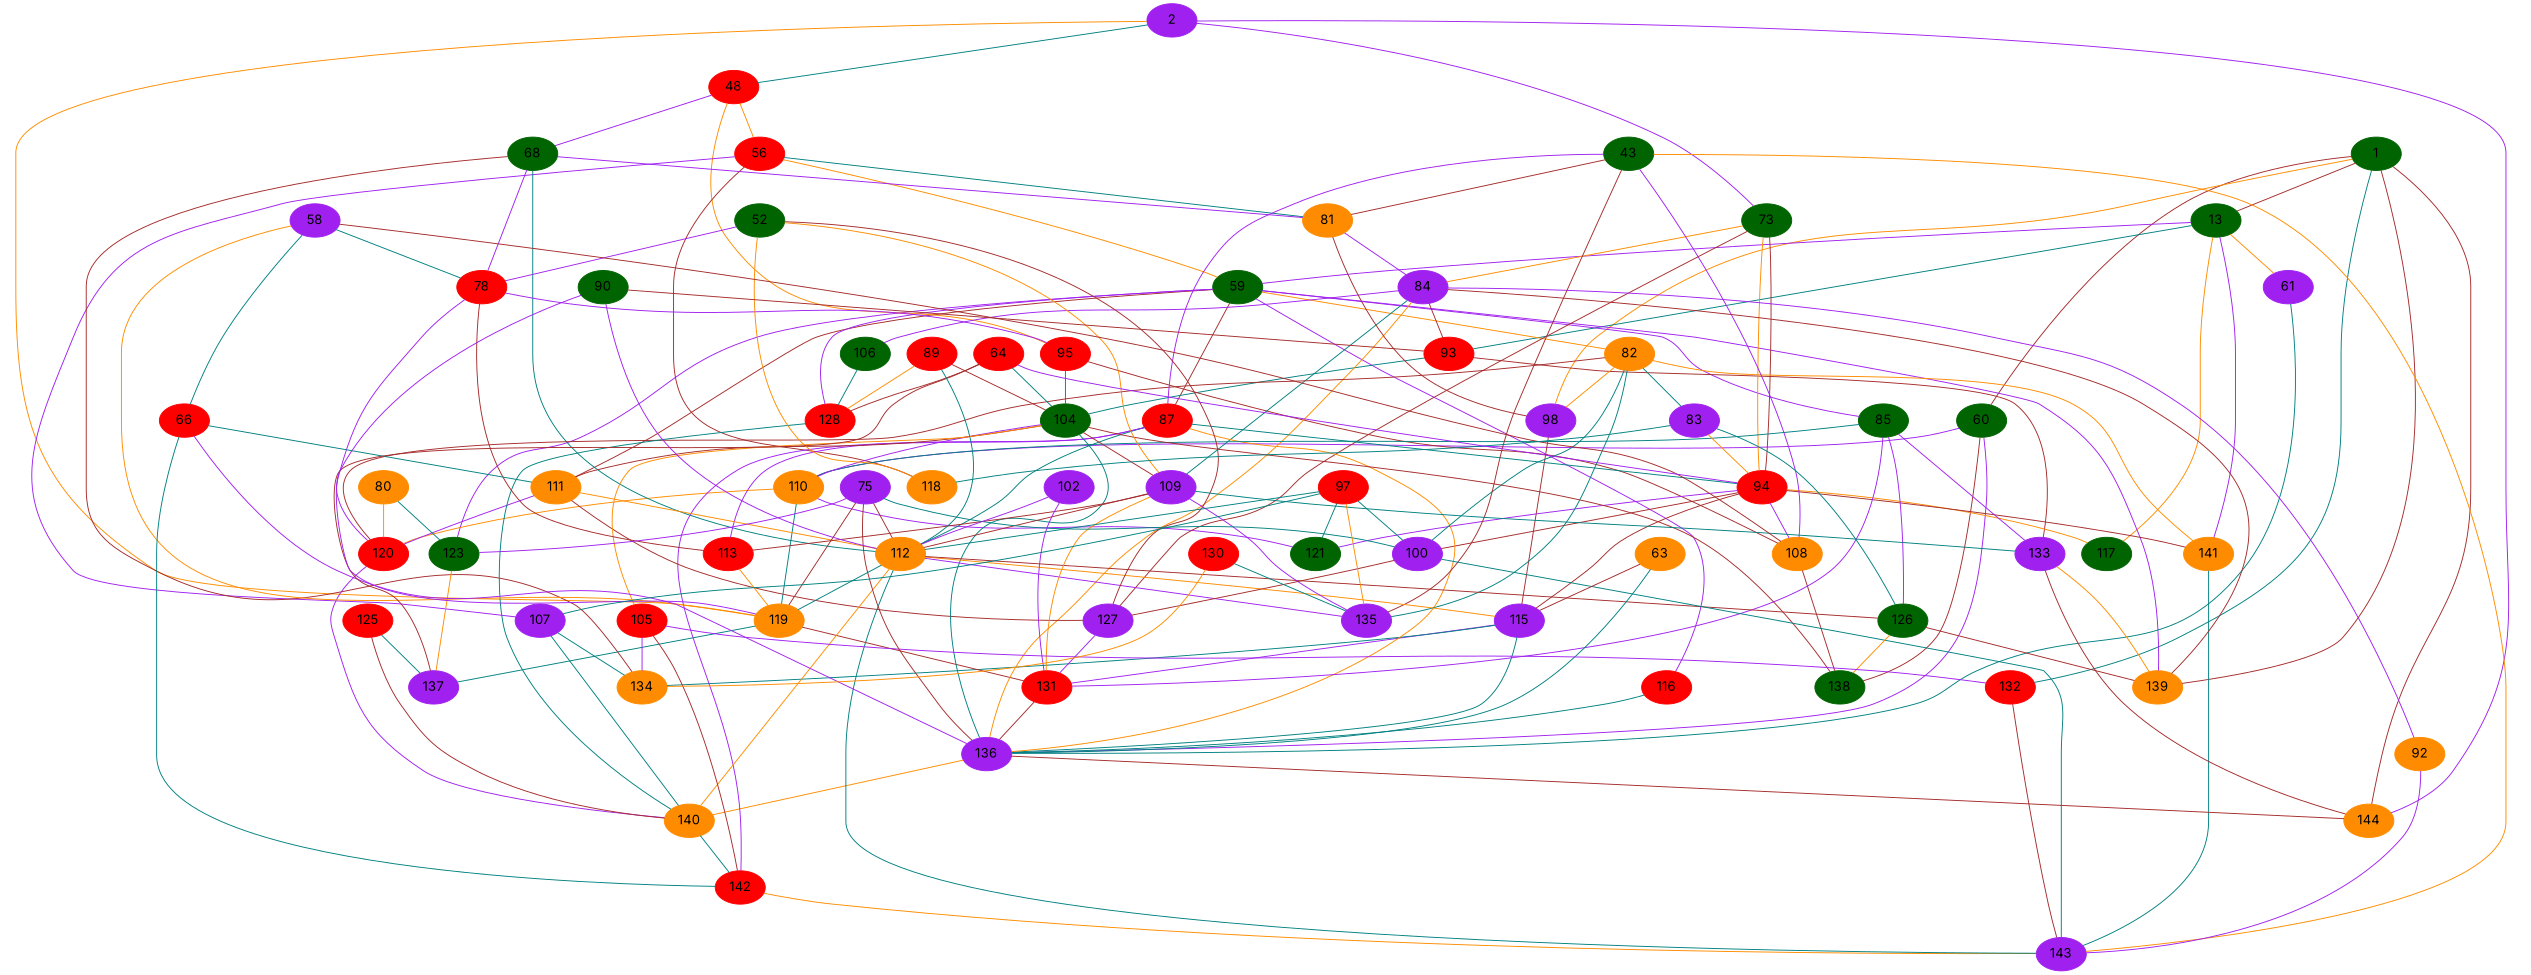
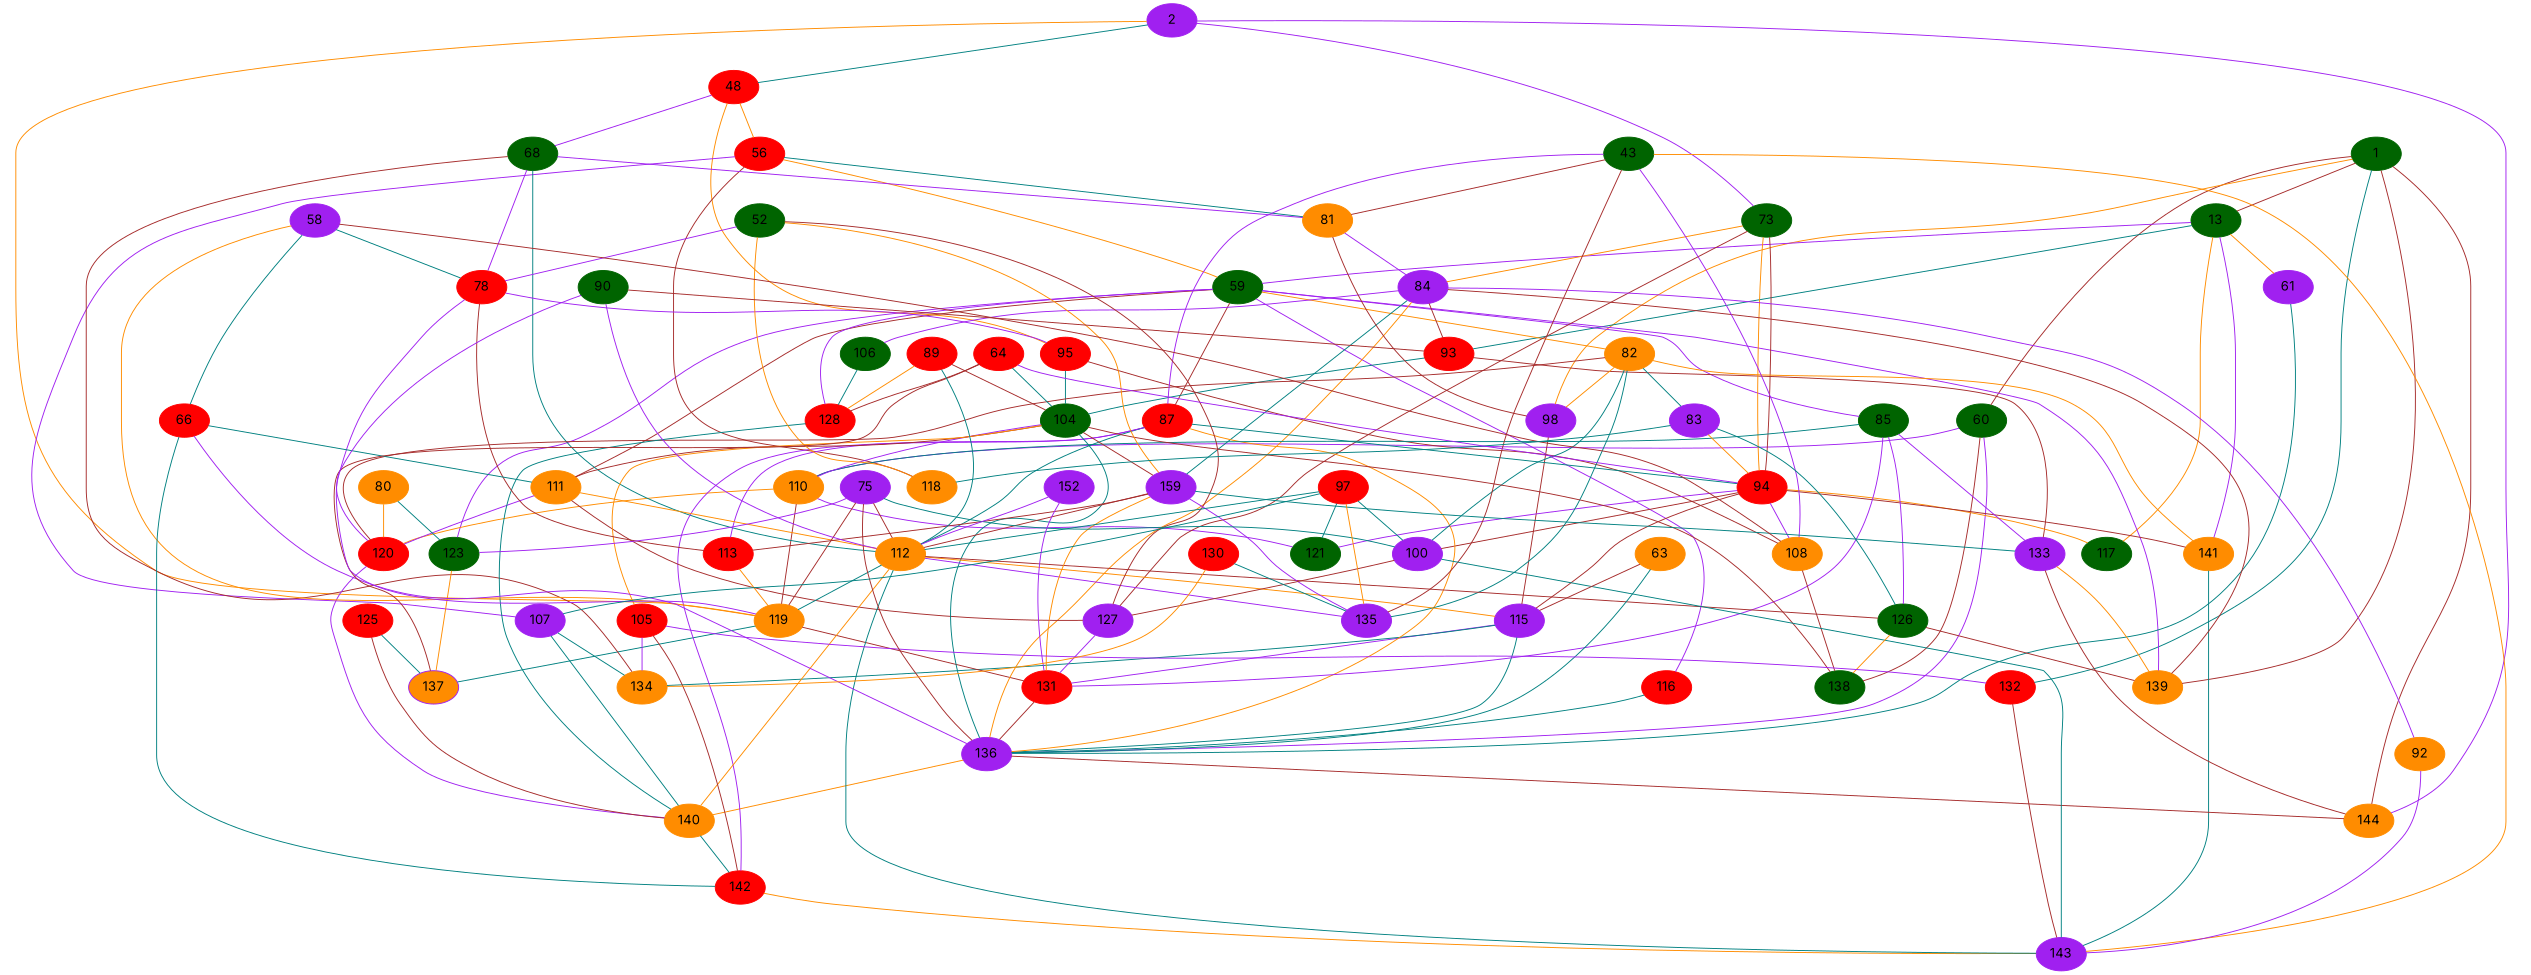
(1069, 487) -> (1069, 487)
(1171, 487) -> (1171, 487)
(789, 554) -> (789, 554)
(434, 687) -> (434, 687)
